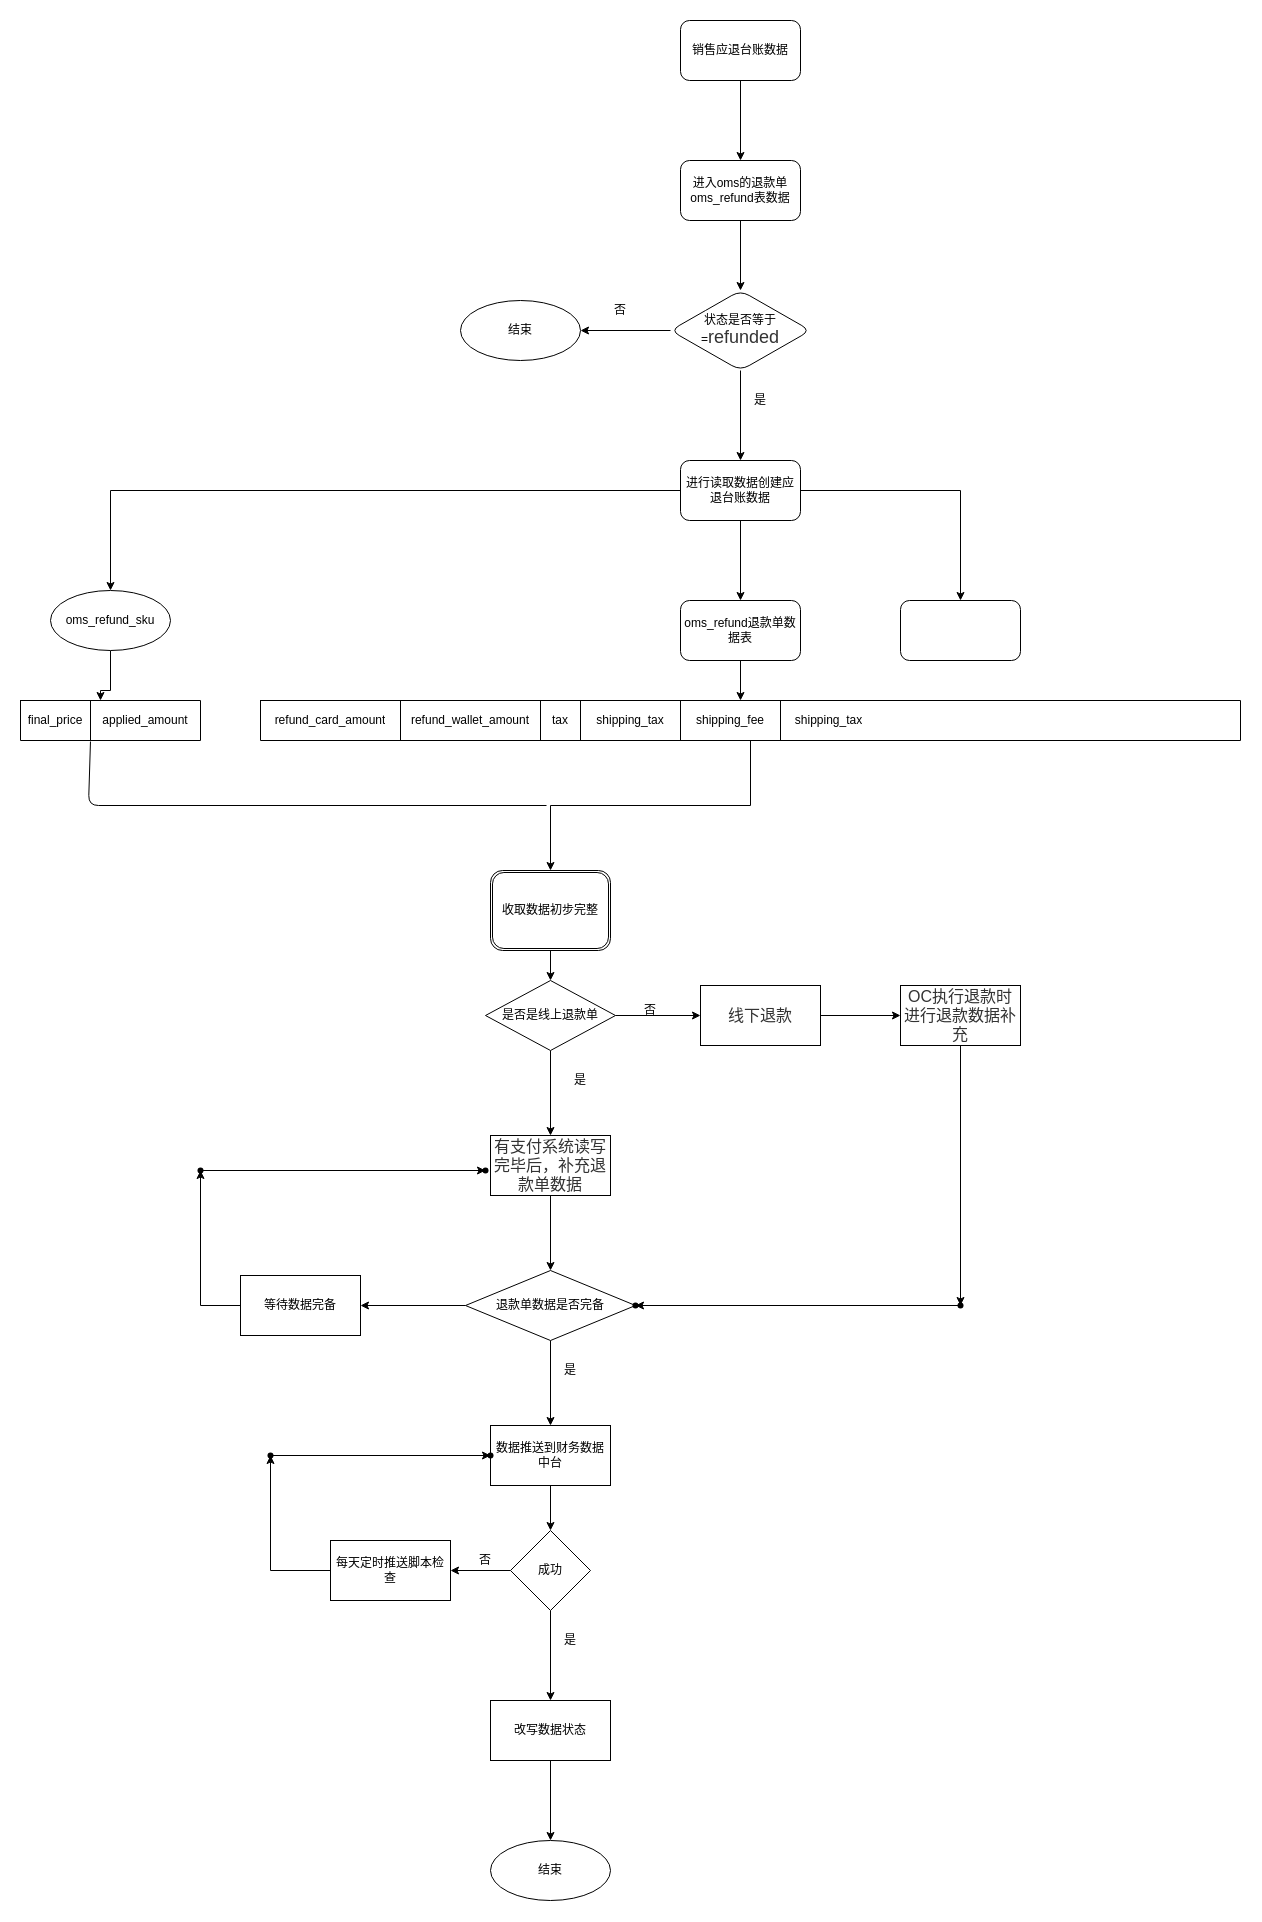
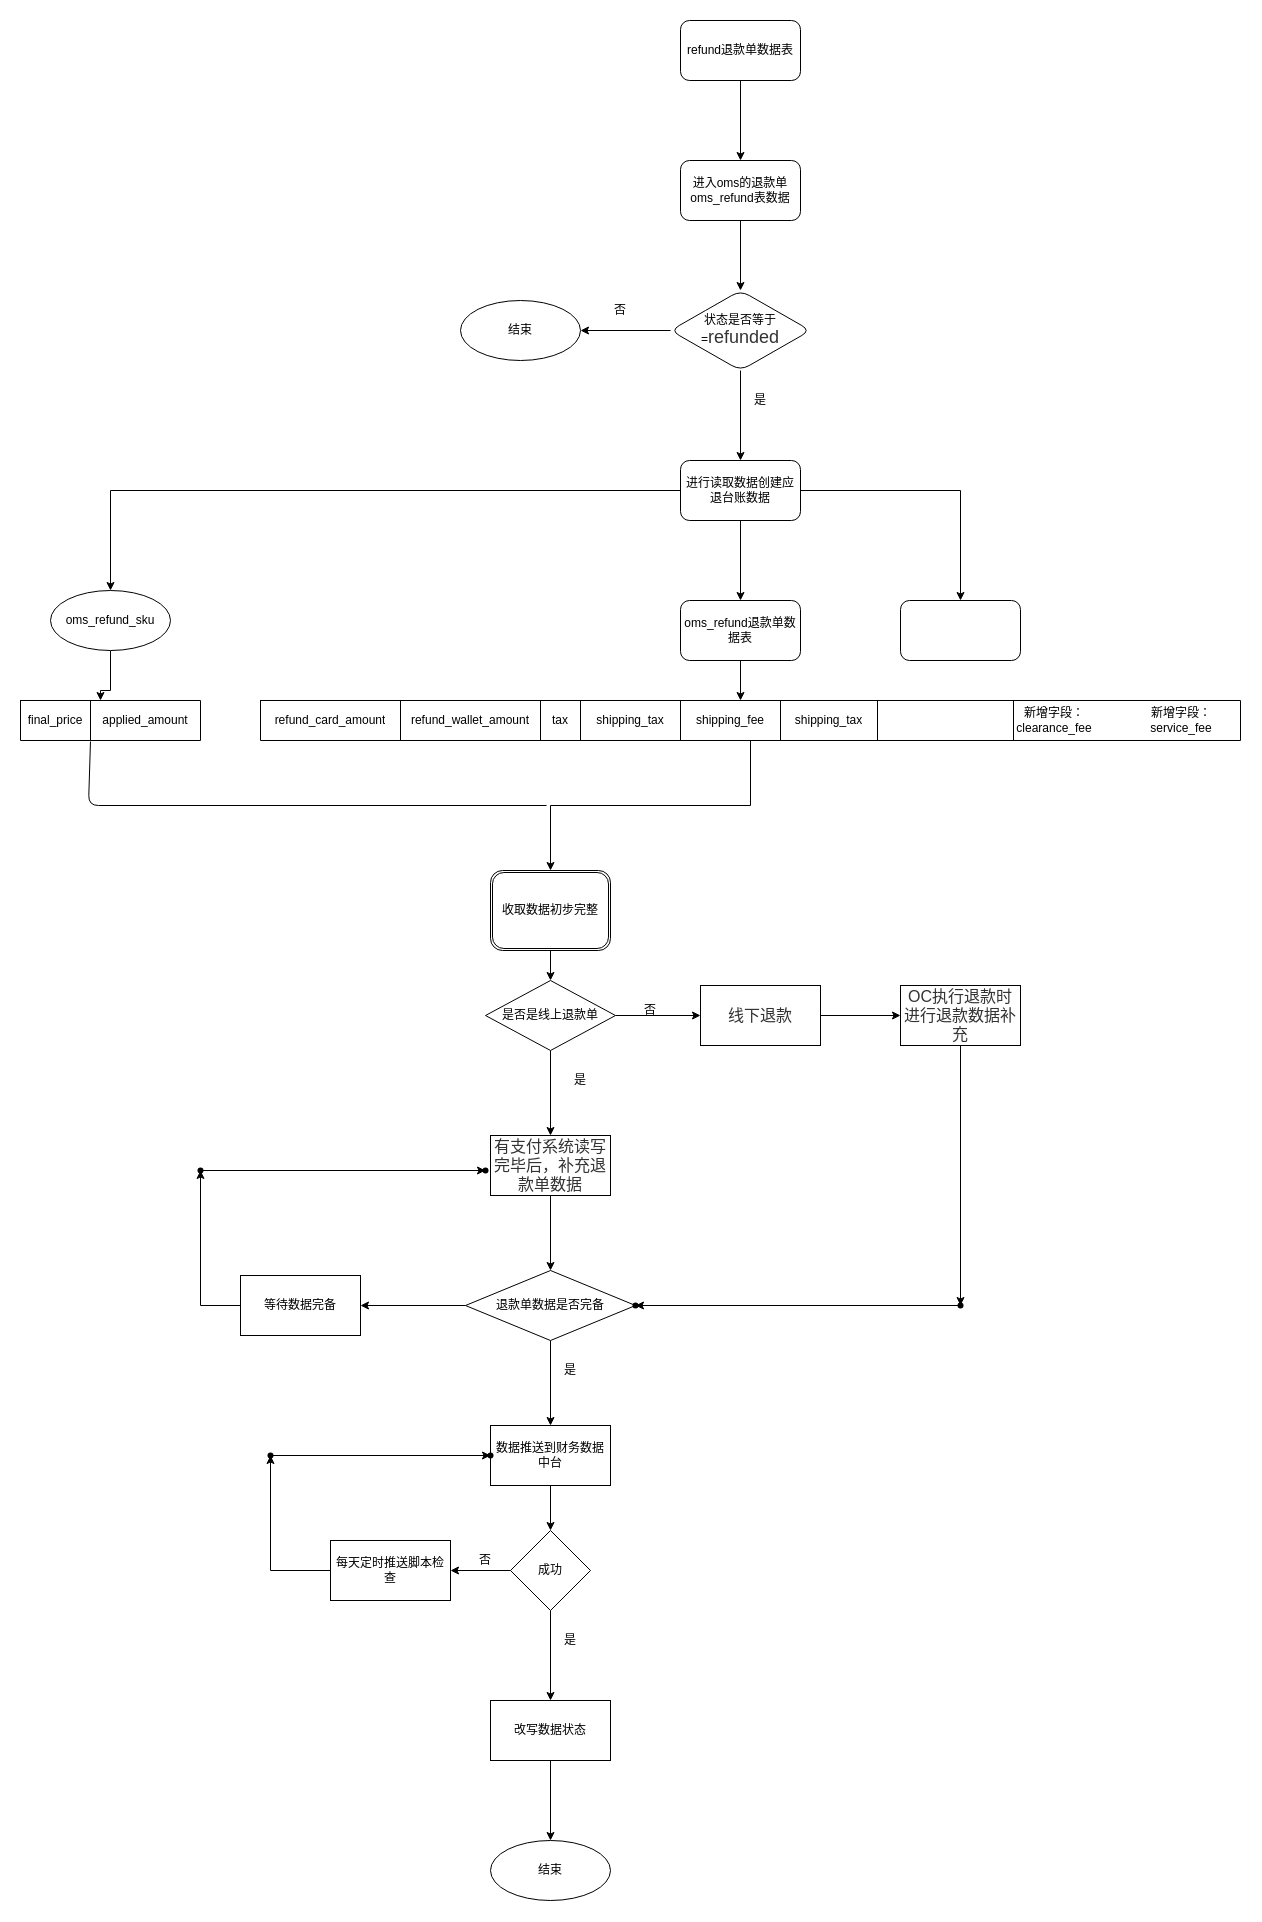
(741, 51) -> (741, 51)
none -> (1055, 721)
none -> (1182, 721)
